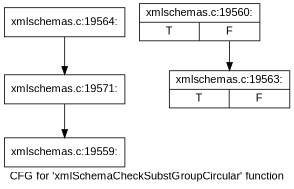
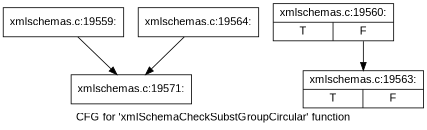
(65, 117) -> (94, 53)
